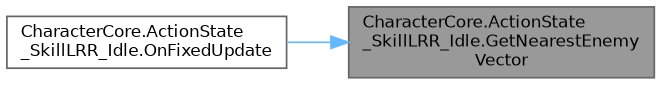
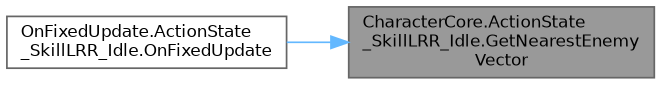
(147, 42) -> (147, 42)
